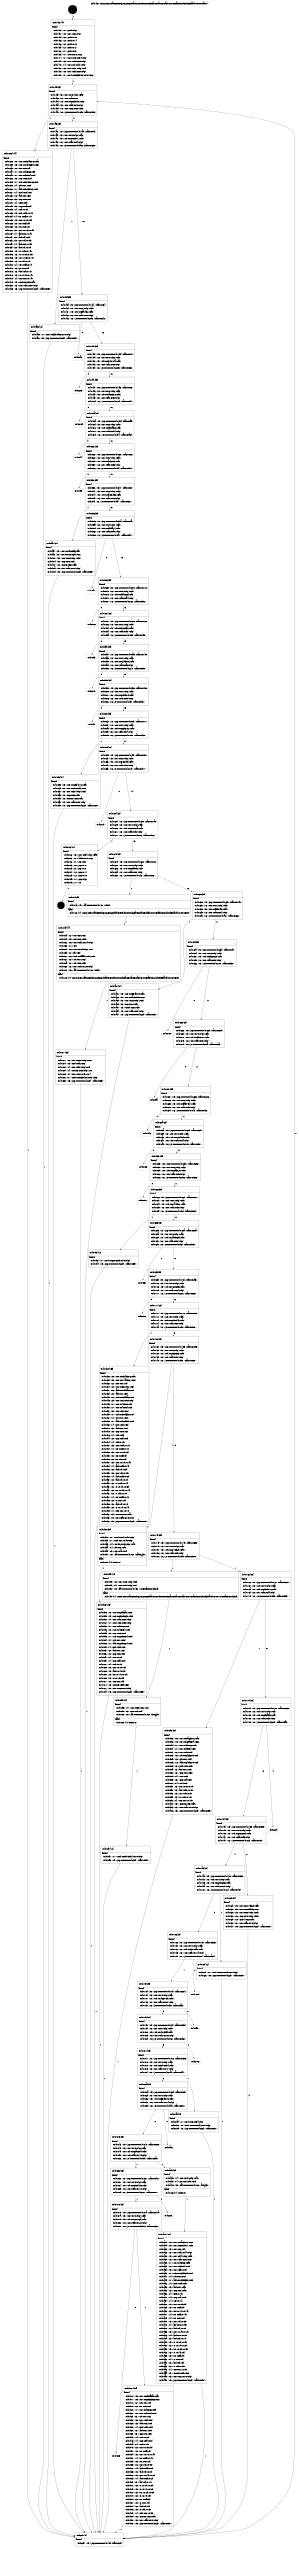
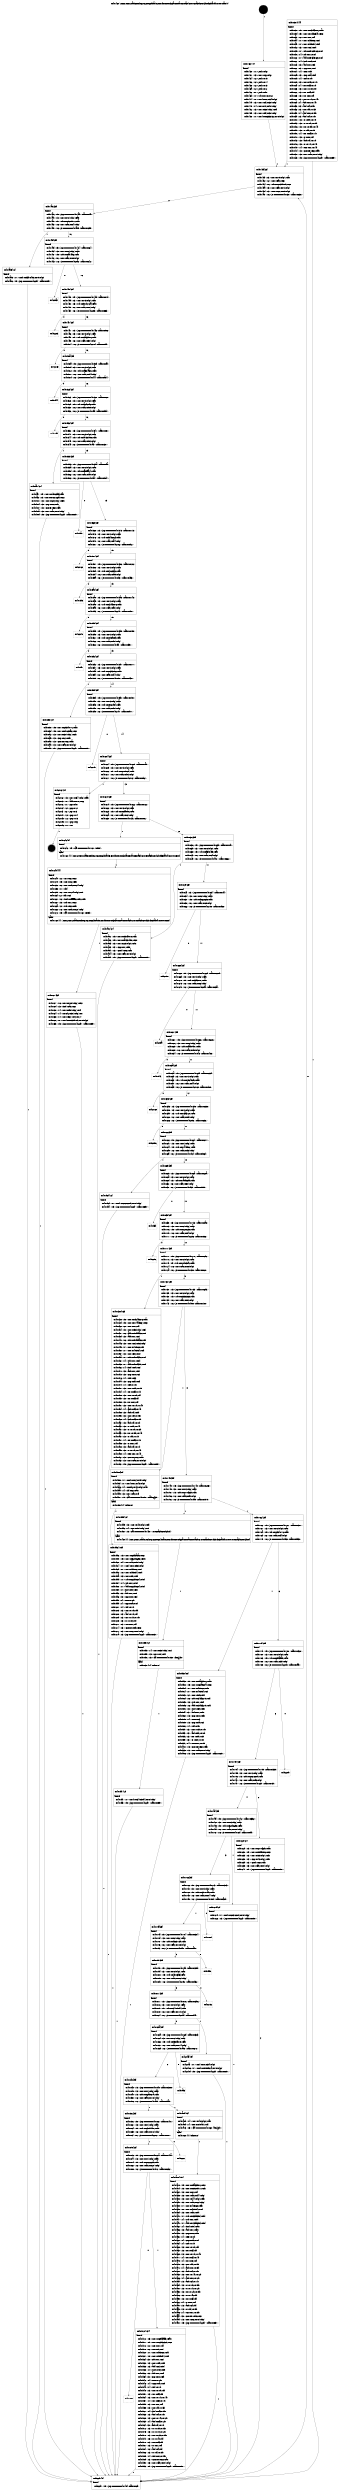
(41, 132) -> (286, 163)
